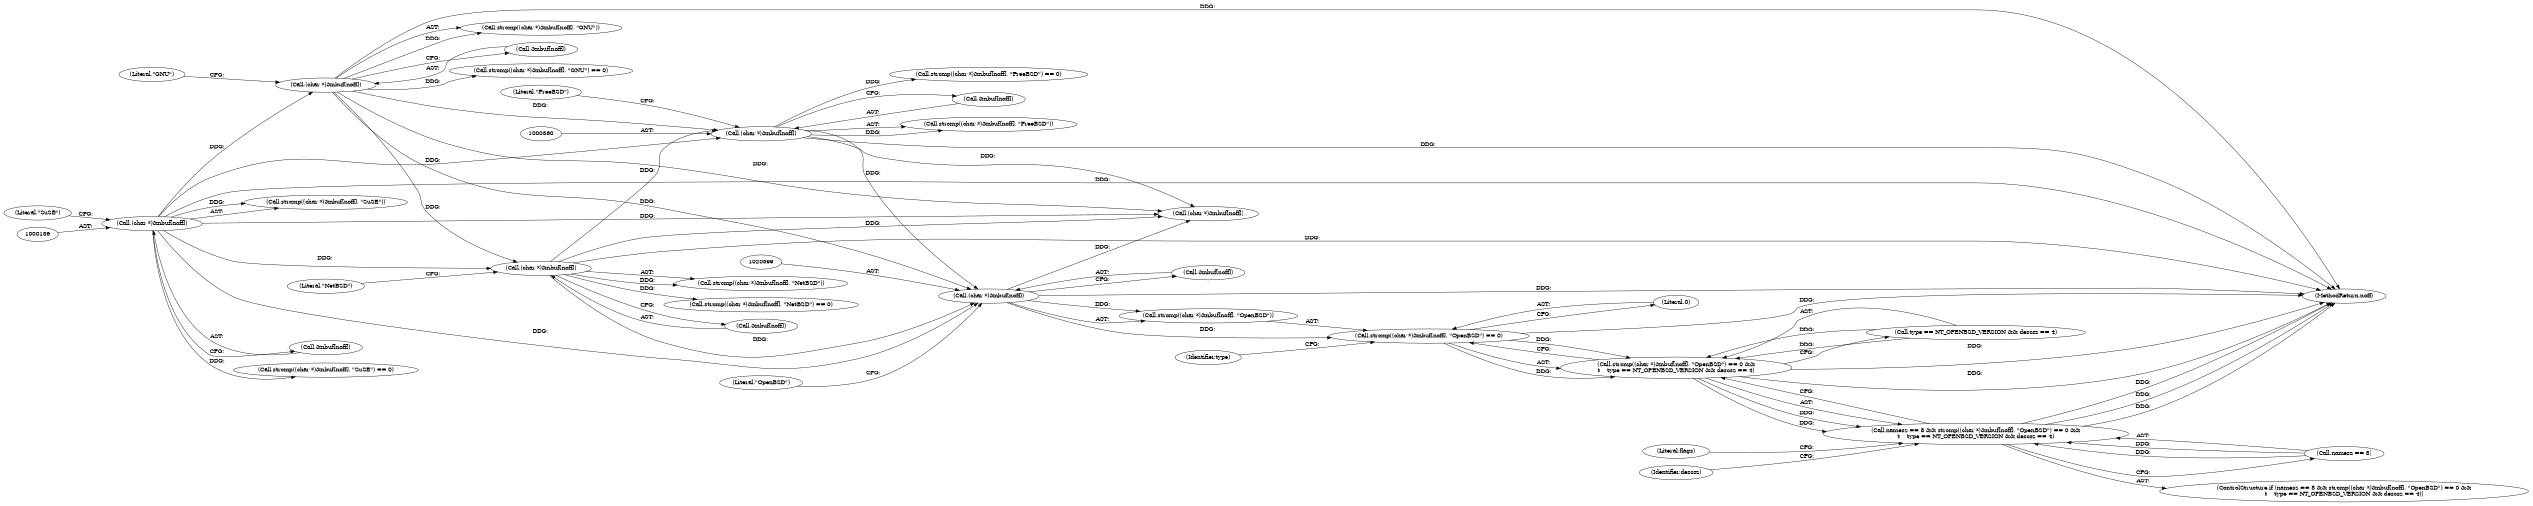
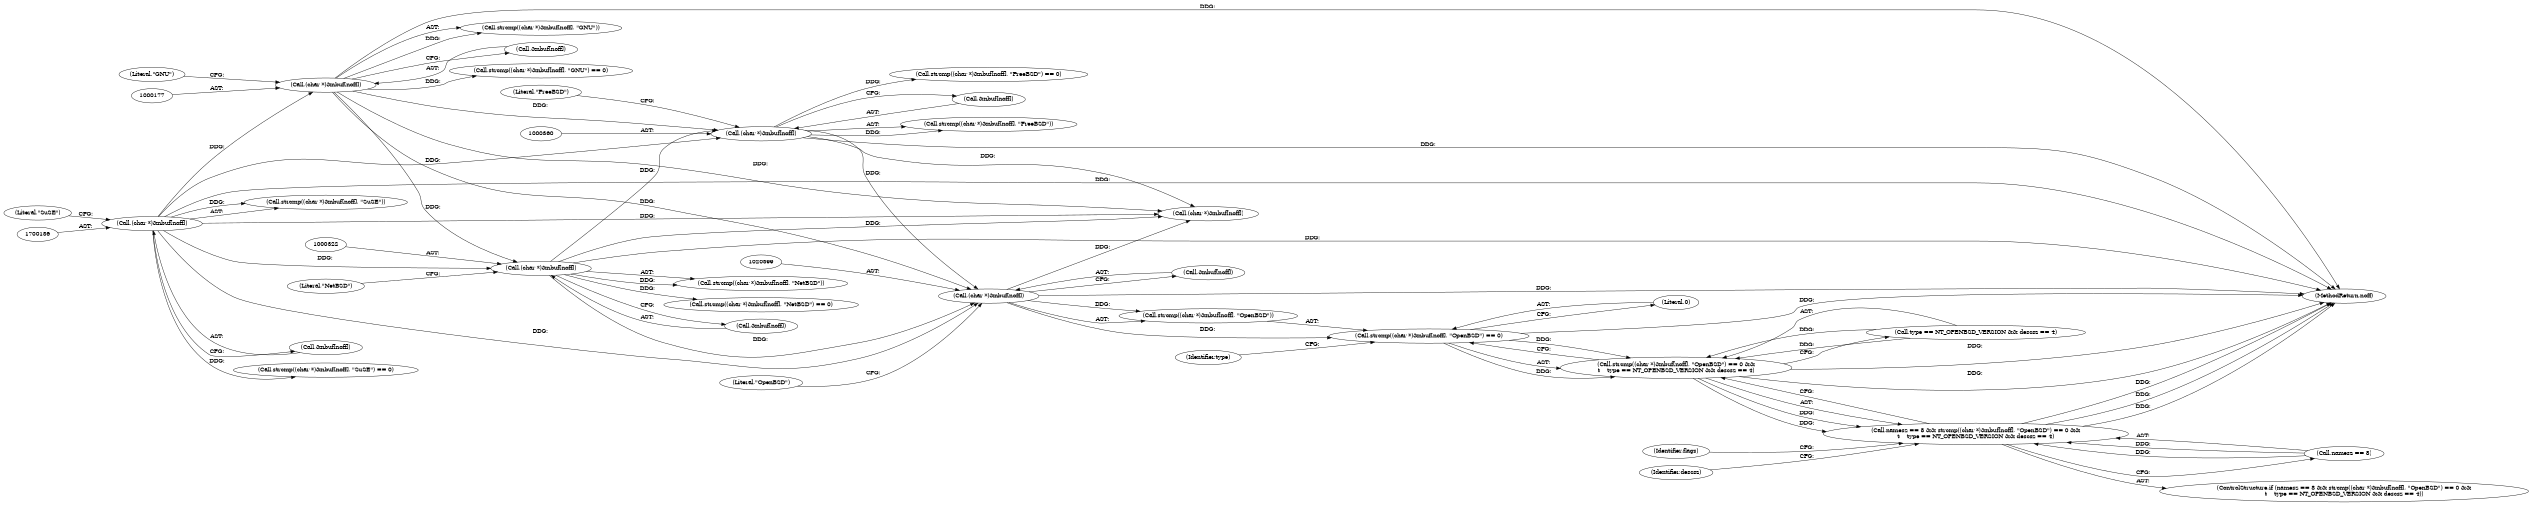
none -> (152, 96)
(38, 234) -> (38, 234)
none -> (326, 245)
(1676, 451) -> (1676, 451)
